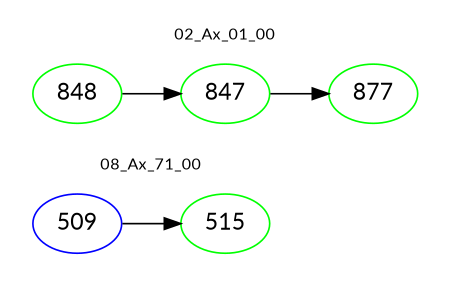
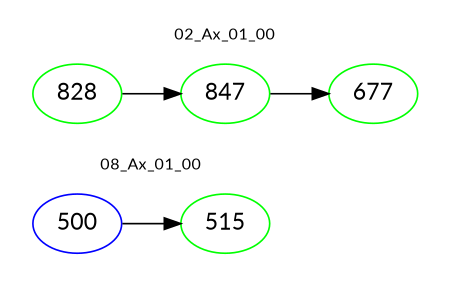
(77, 94) -> (77, 94)
(373, 94) -> (373, 94)
(151, 165) -> (151, 165)
(77, 224) -> (77, 224)
